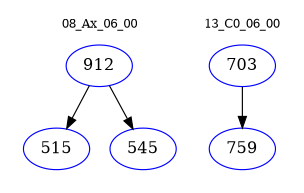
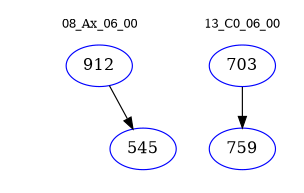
(57, 149) -> none
